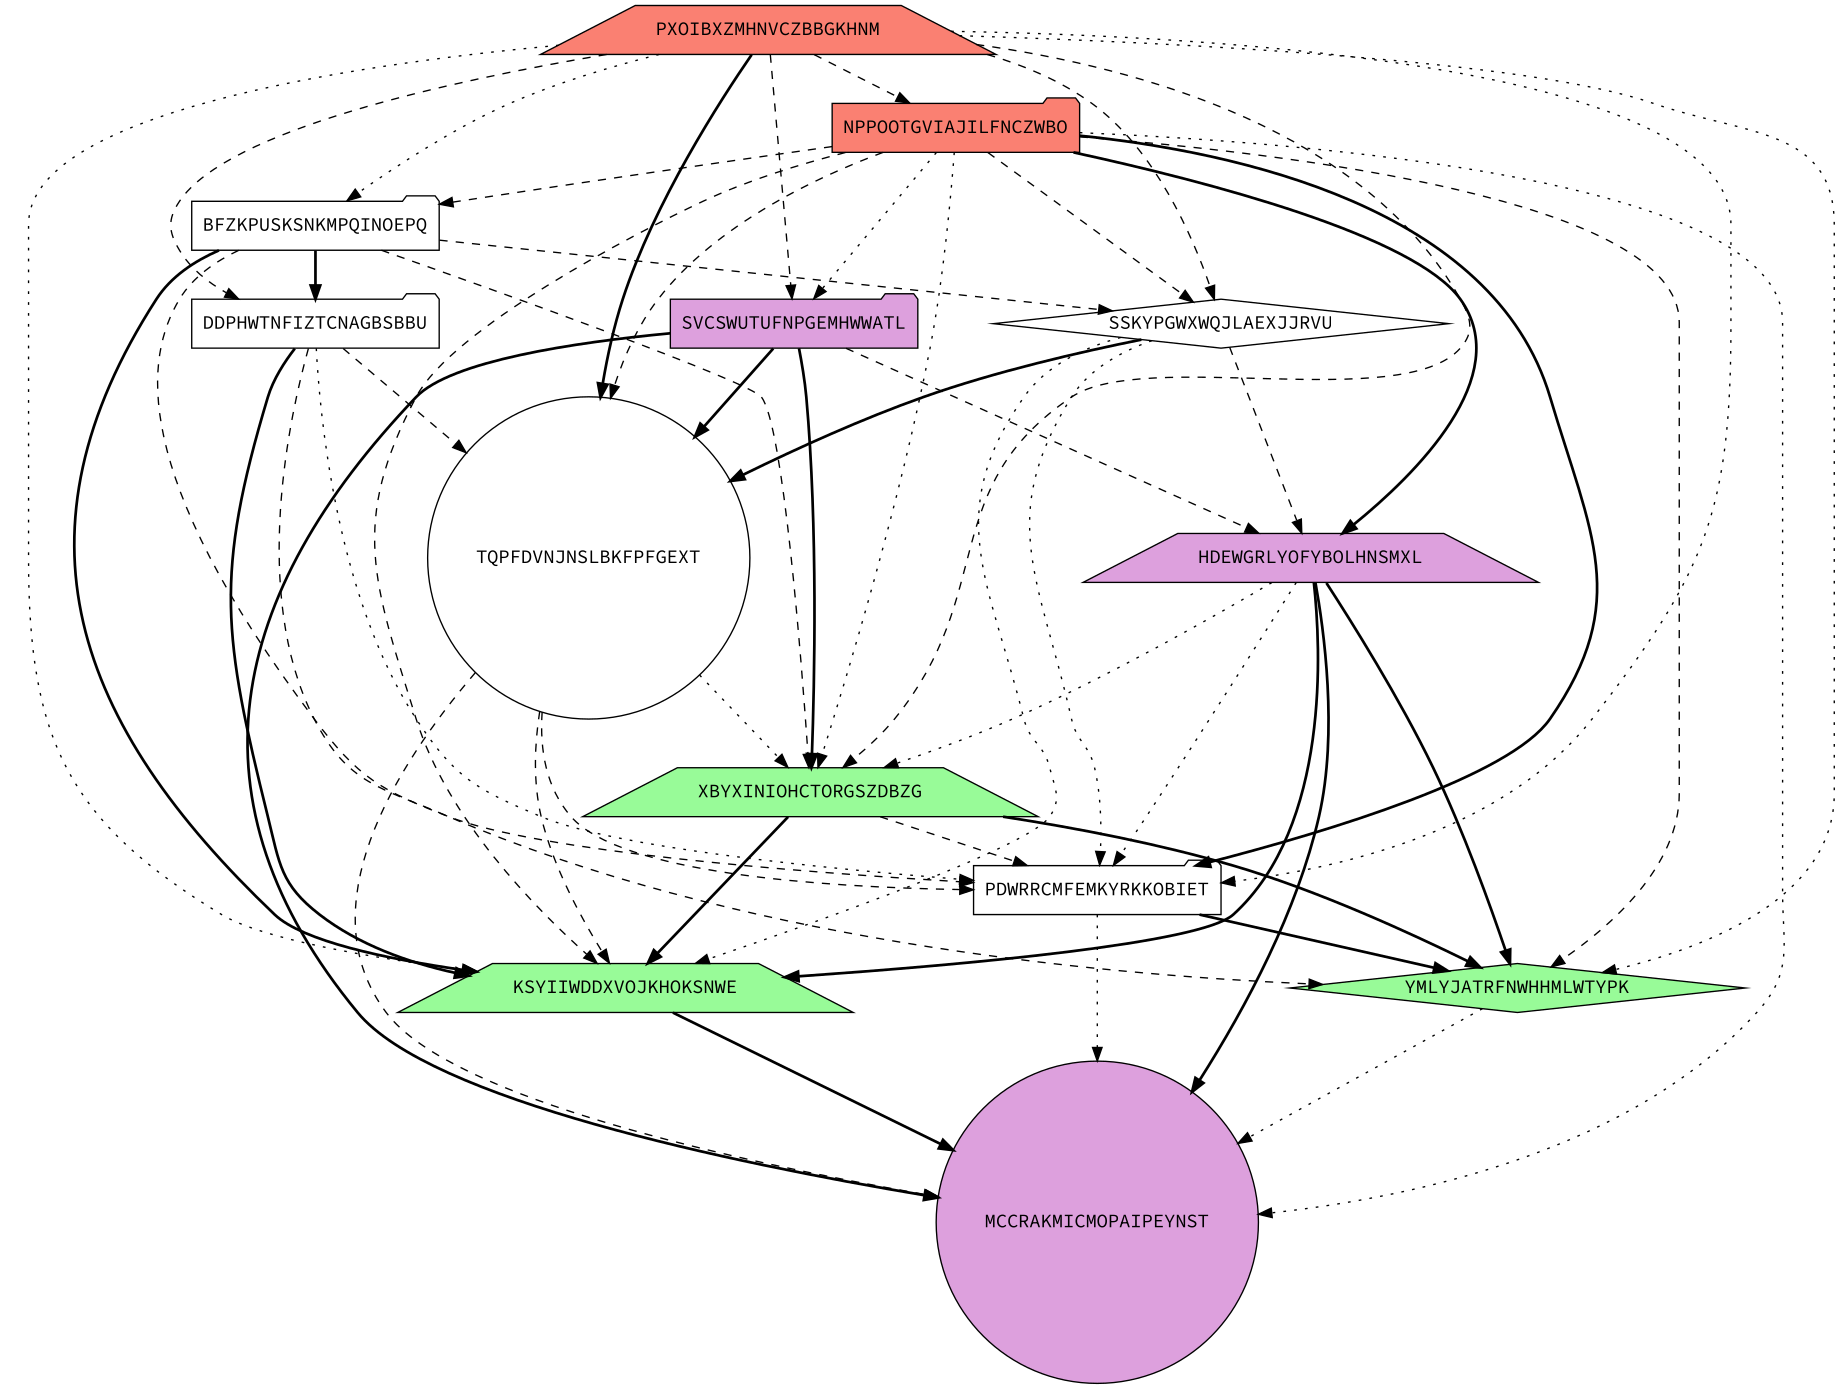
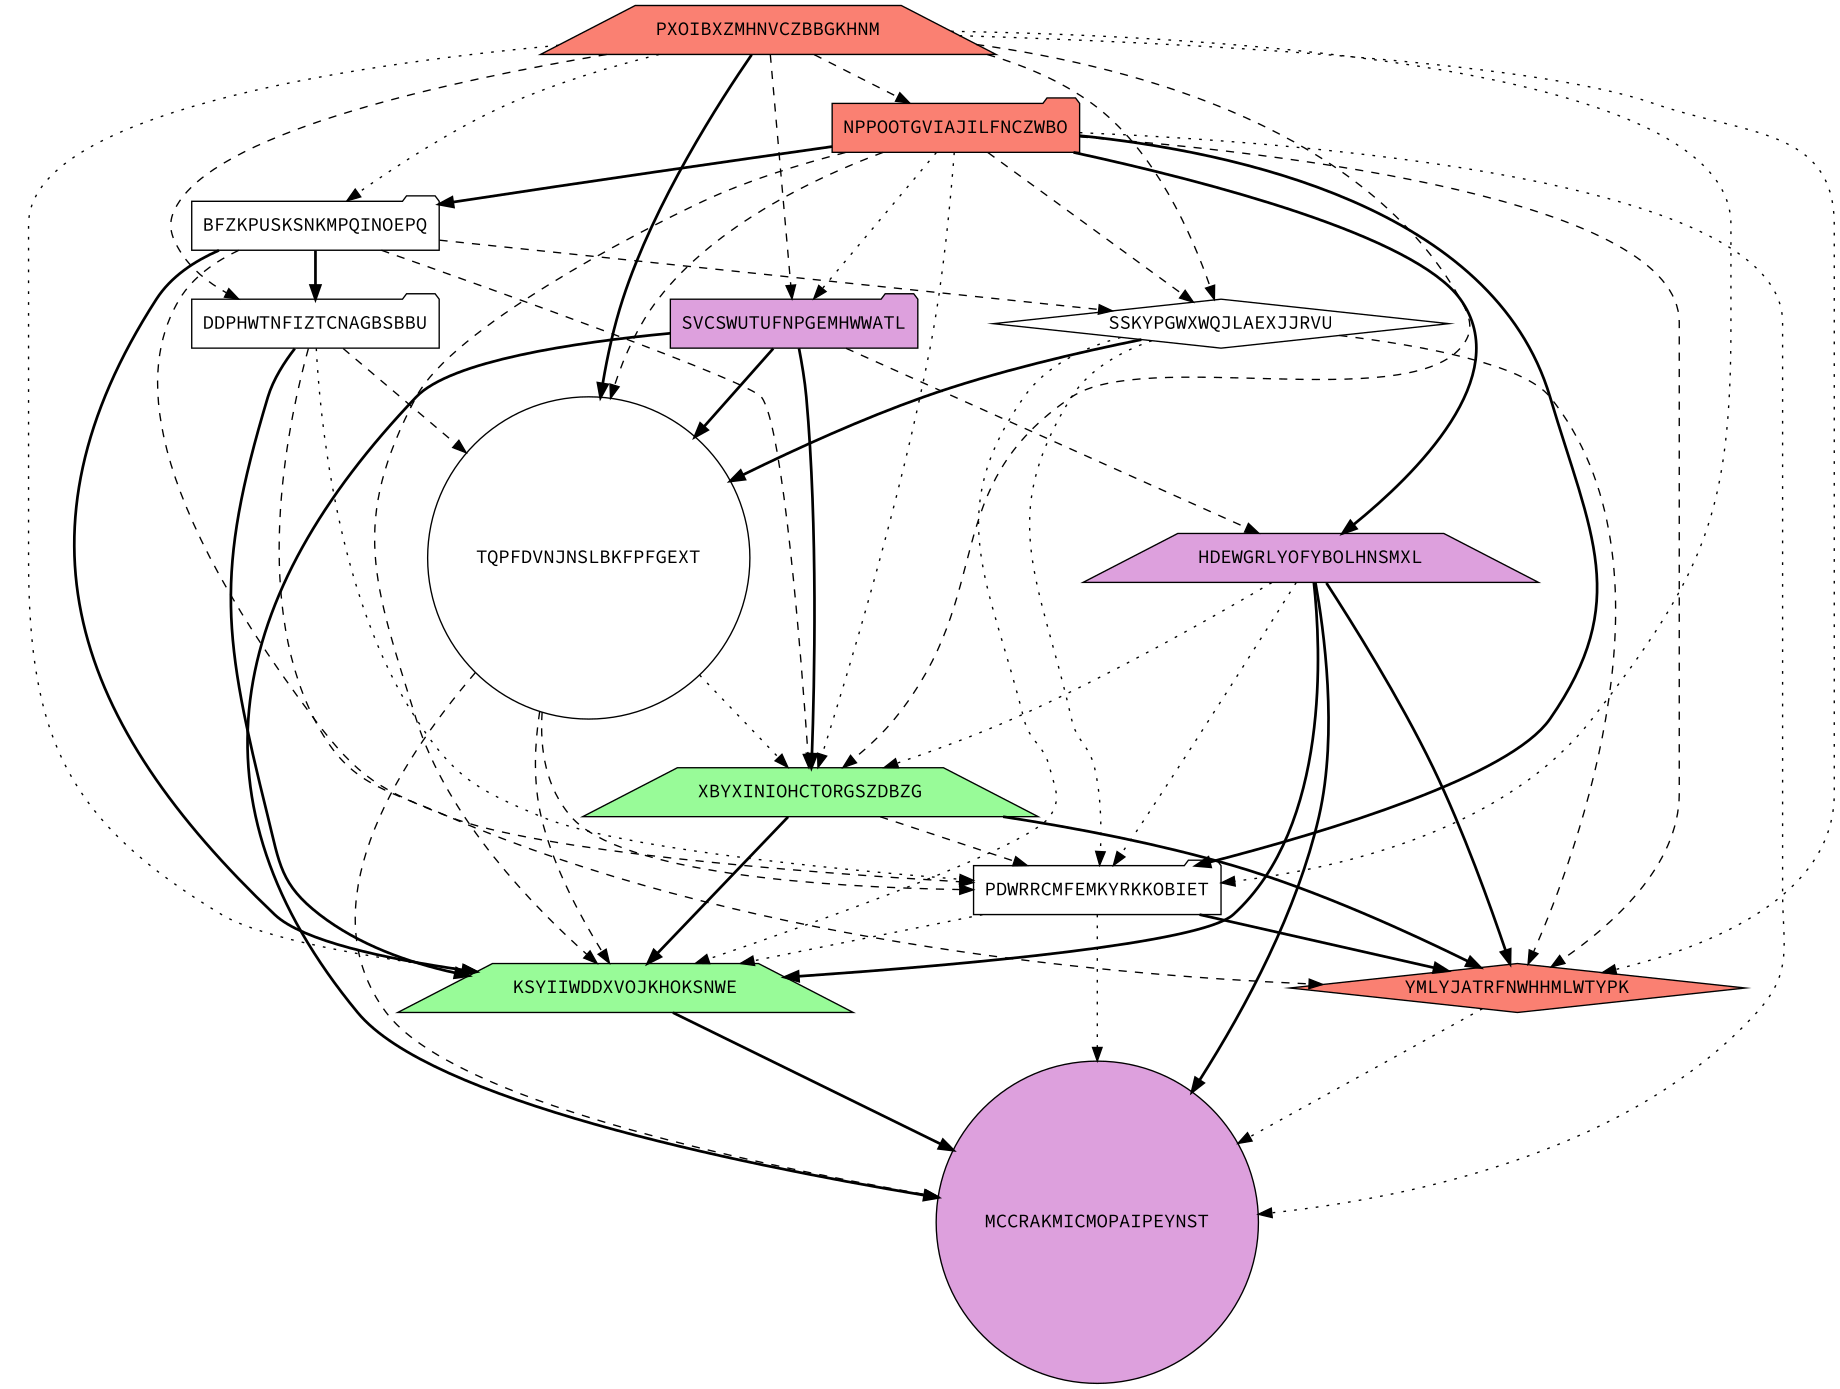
(642, 174) -> (642, 174)
(1263, 434) -> (1612, 562)
none -> (845, 942)
(1517, 988) -> (1517, 988)
